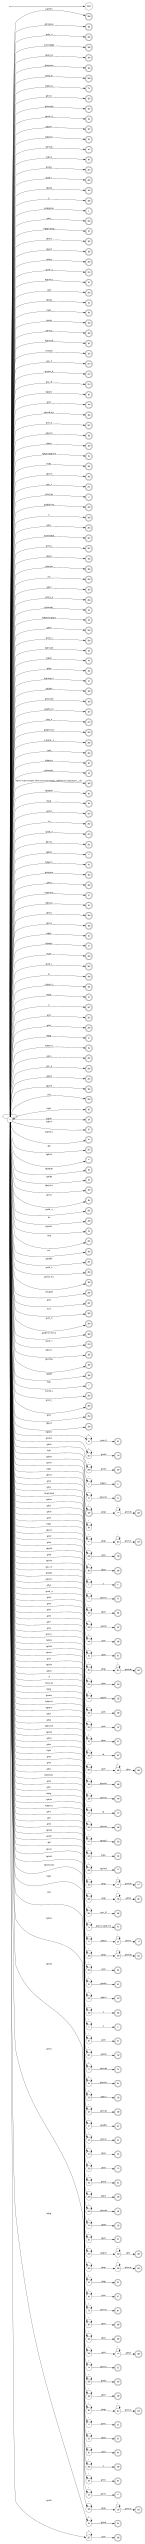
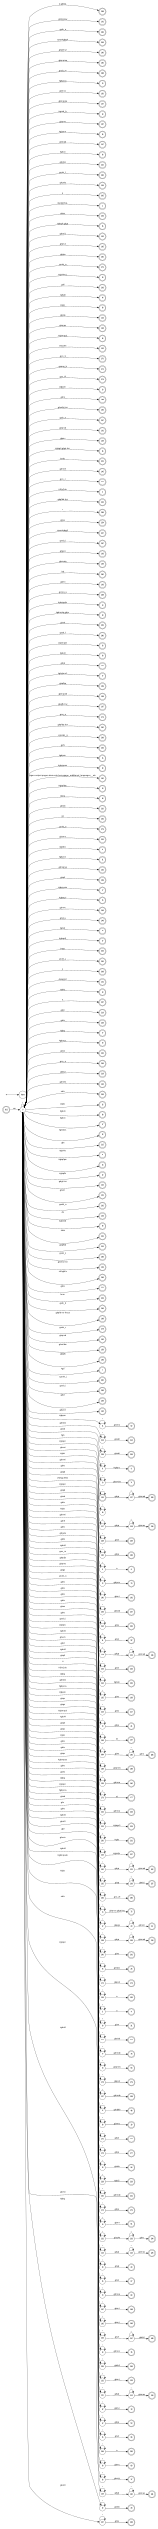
(16, 1251) -> (14, 1110)
